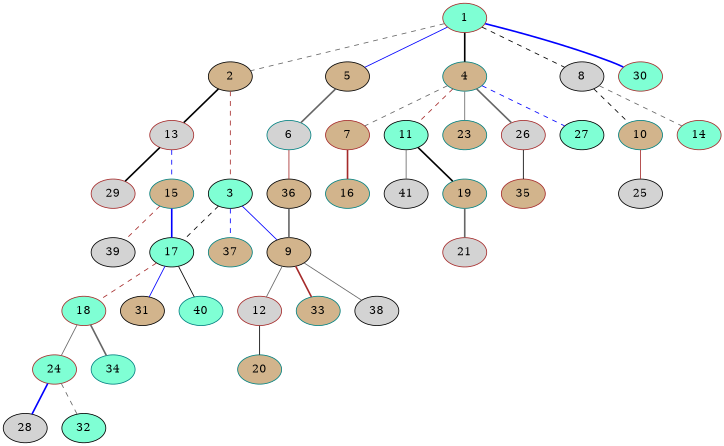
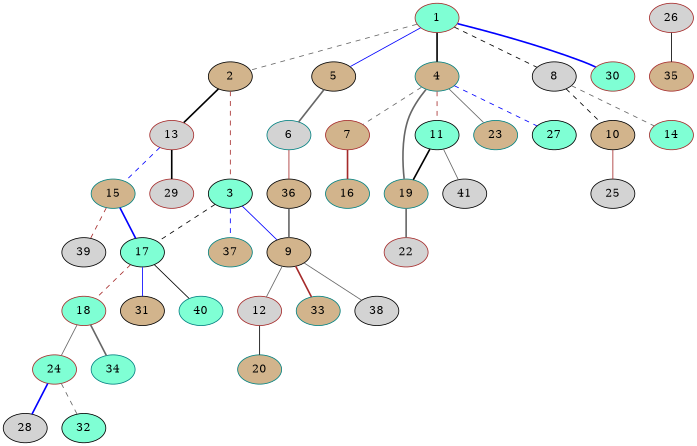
(494, 106) -> (405, 132)
(641, 135) -> (613, 135)
(465, 252) -> (406, 252)
